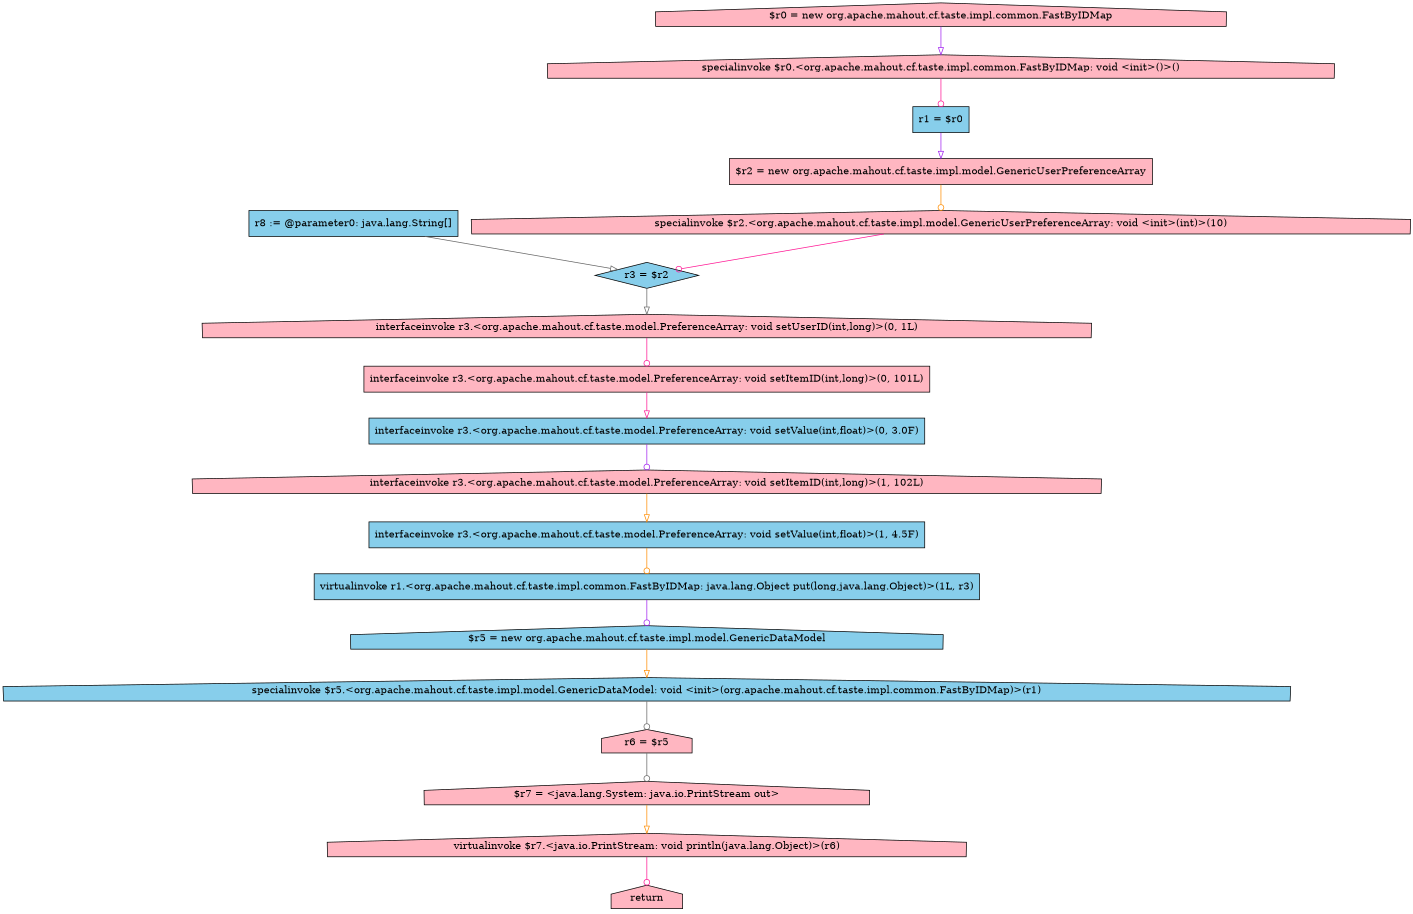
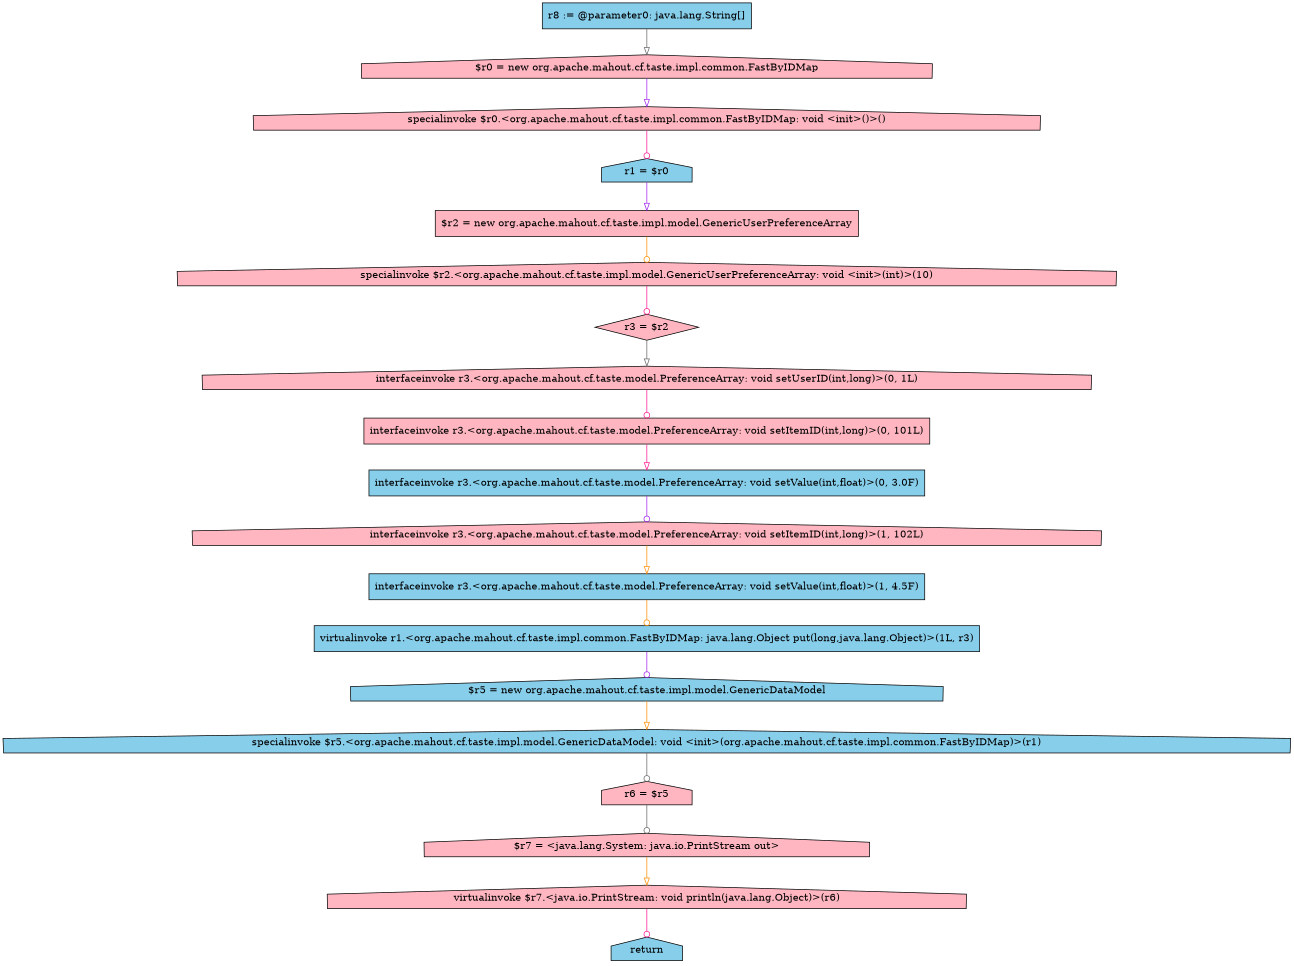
(941, 120) -> (647, 172)
(518, 252) -> (647, 38)
(647, 275) -> (647, 327)
(647, 898) -> (647, 950)
